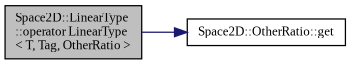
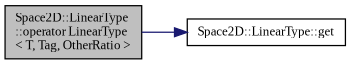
(266, 32) -> (266, 32)
